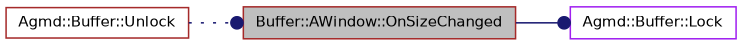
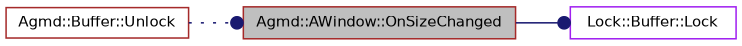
(379, 23) -> (379, 23)
(653, 23) -> (653, 23)
